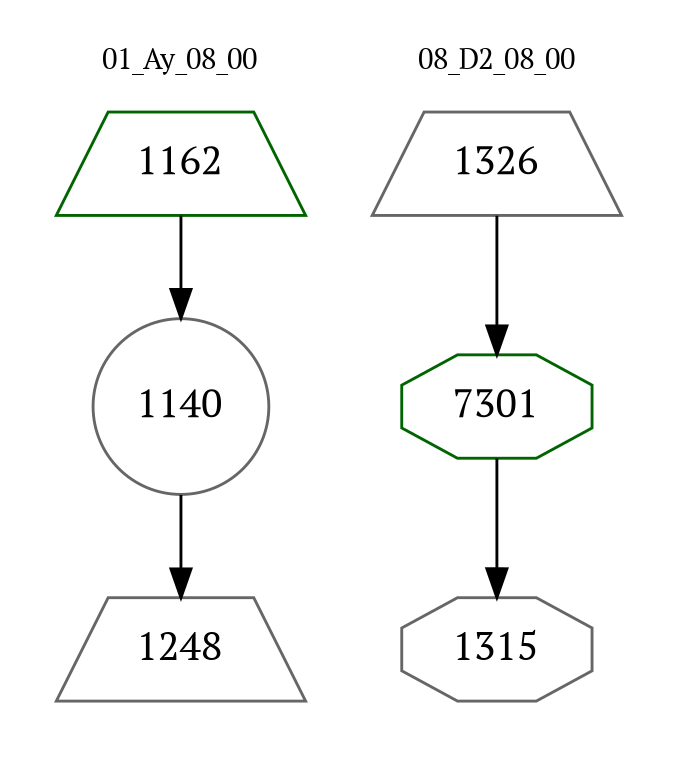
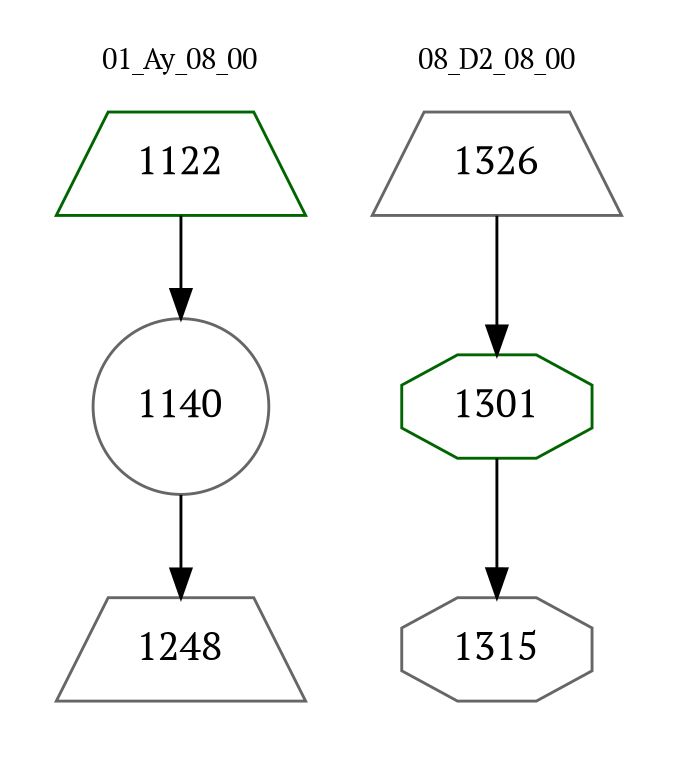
(181, 164) -> (181, 164)
(497, 407) -> (497, 407)
